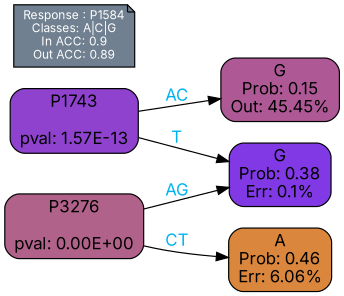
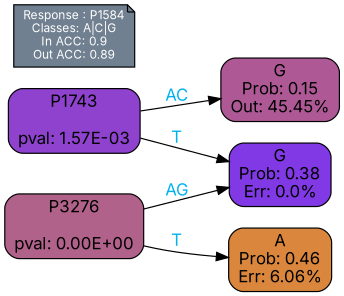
(74, 121) -> (74, 121)
(280, 175) -> (280, 175)
(177, 241) -> (177, 241)
